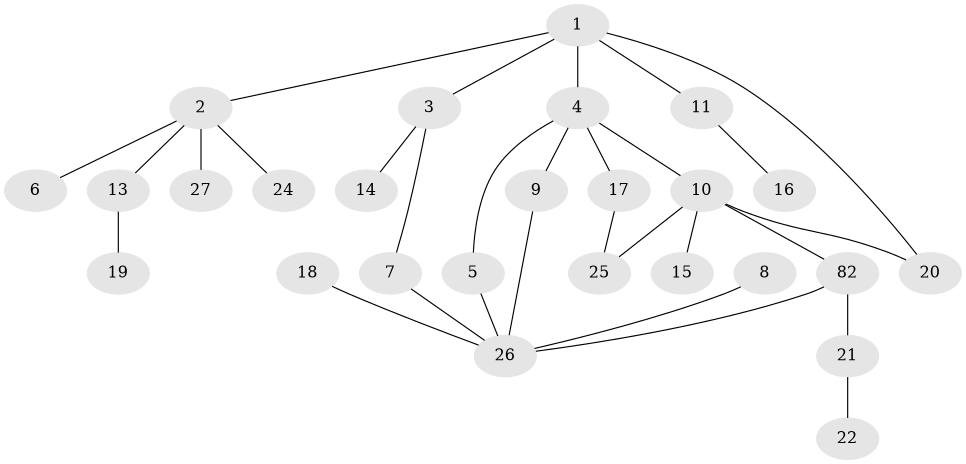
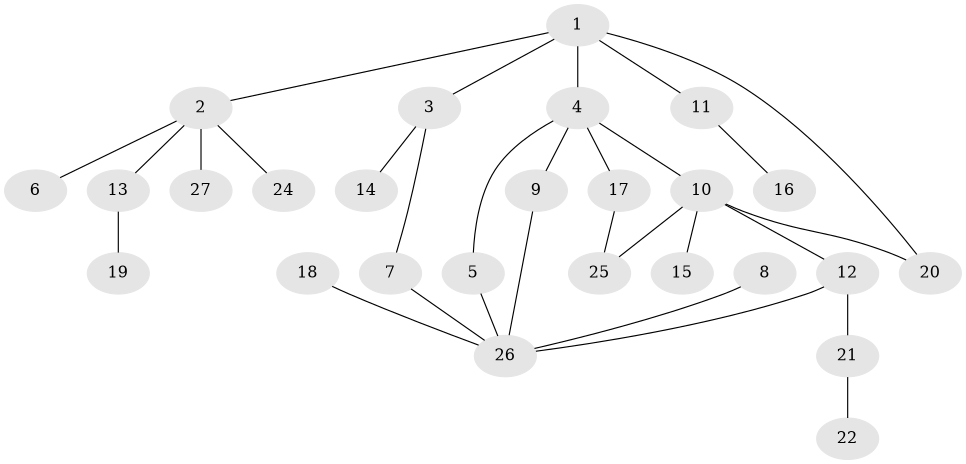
(848, 273) -> (848, 273)
